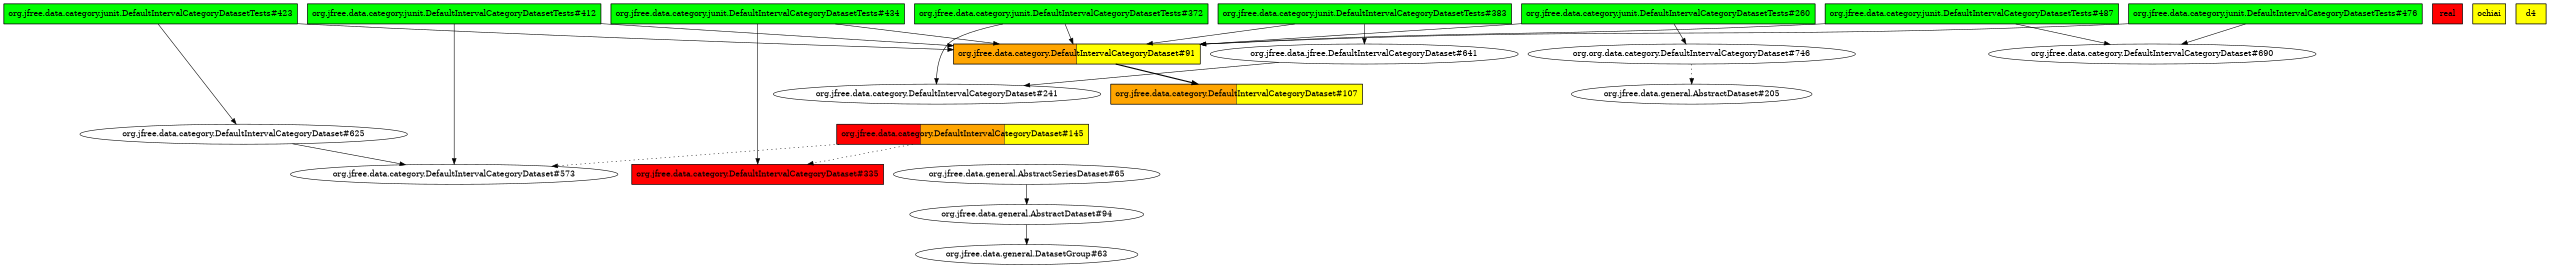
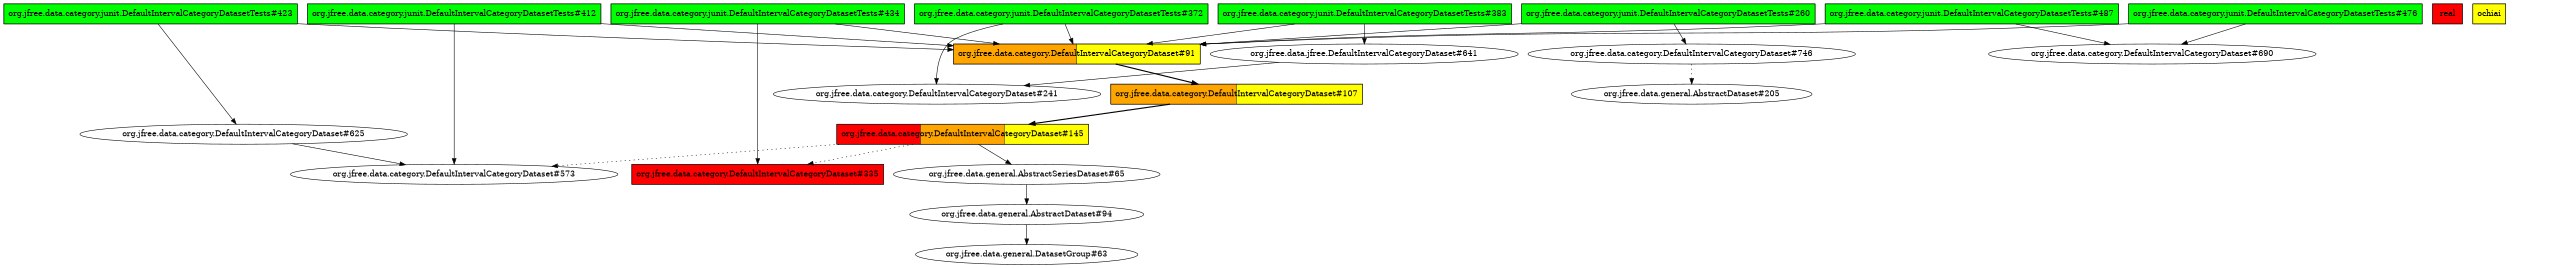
(2531, 14) -> none
(1692, 54) -> (1692, 54)
none -> (1102, 114)
none -> (992, 153)
